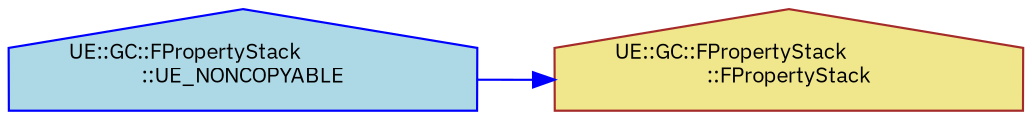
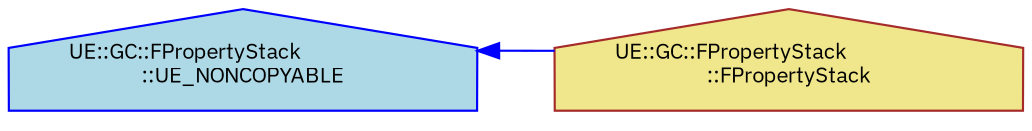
(505, 80) -> (527, 51)
